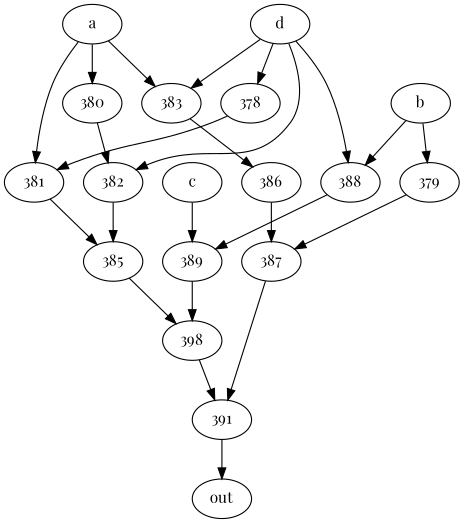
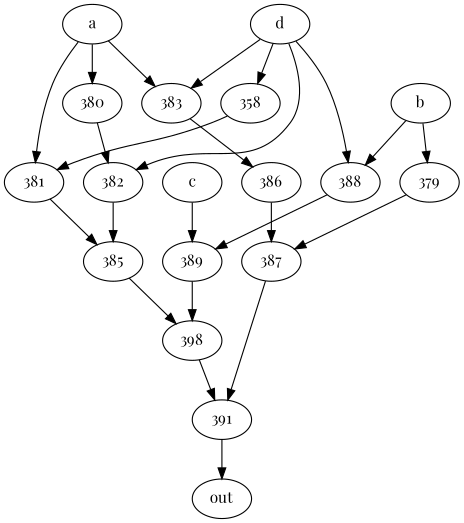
(250, 103) -> (250, 103)
